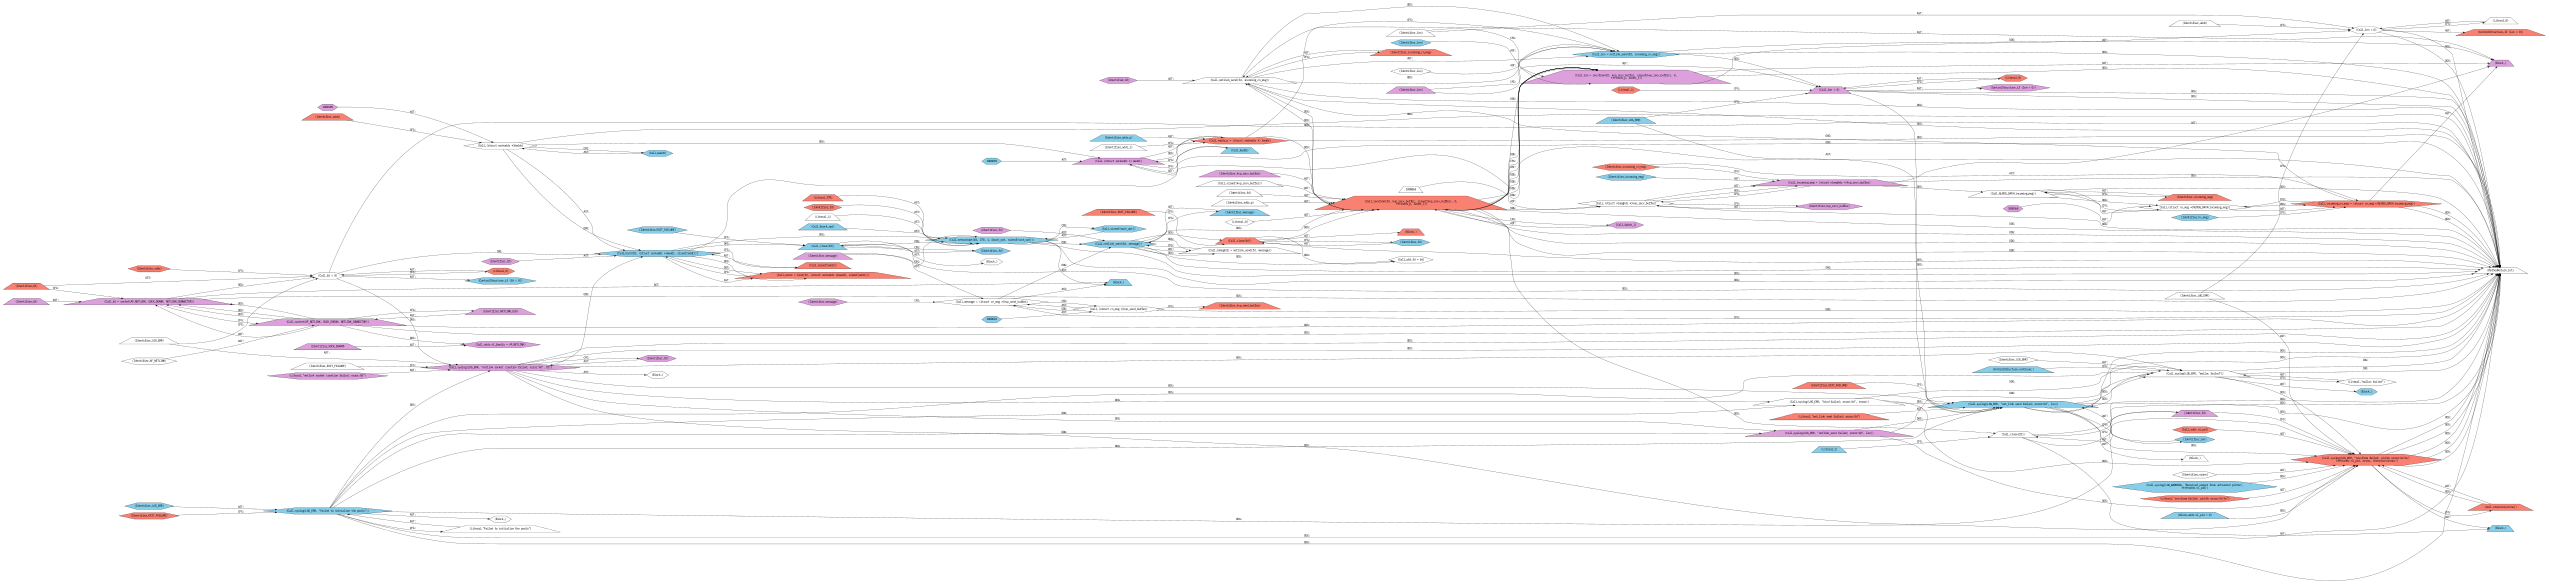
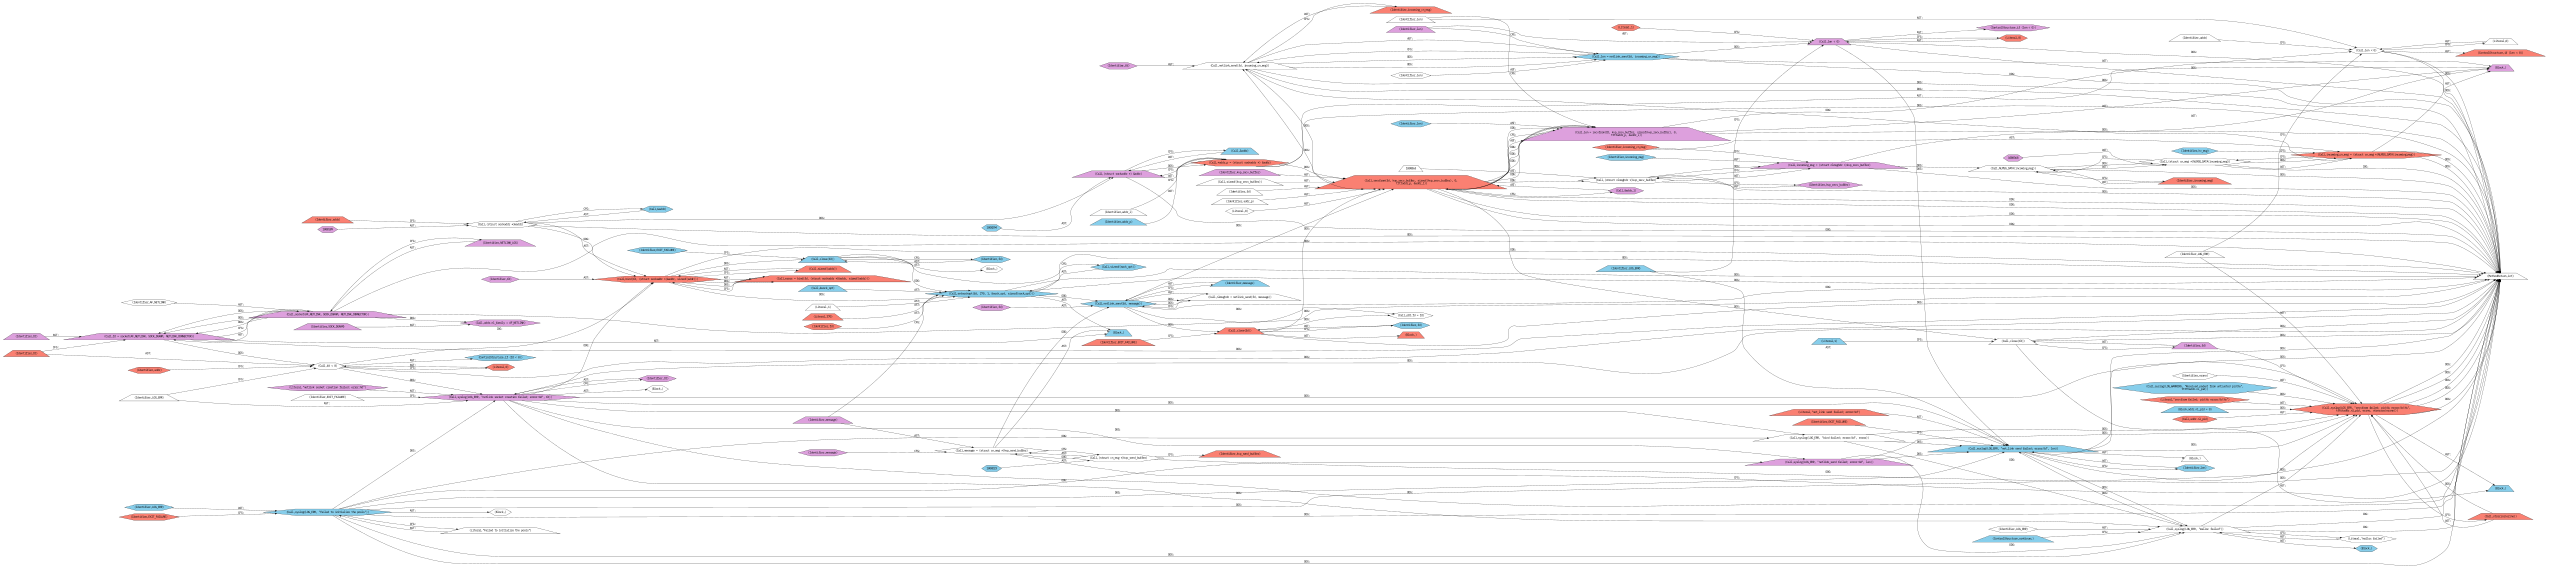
none -> (2392, 168)
(657, 254) -> (657, 279)
